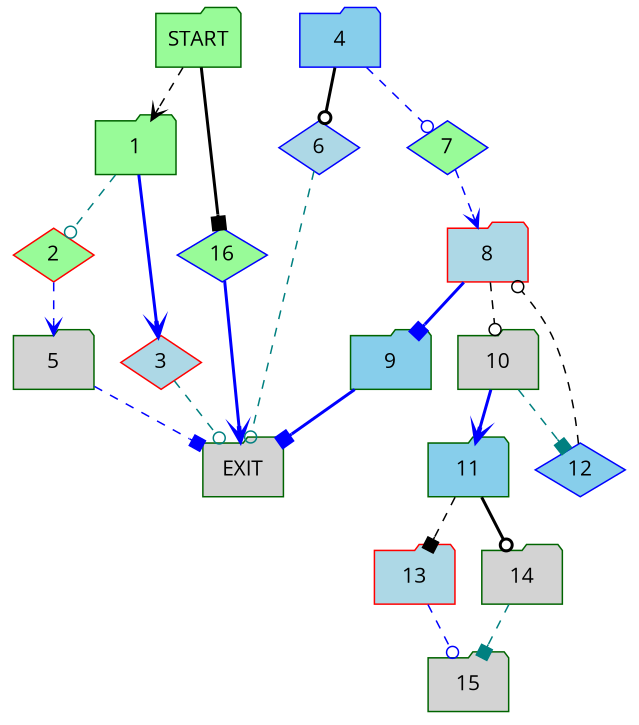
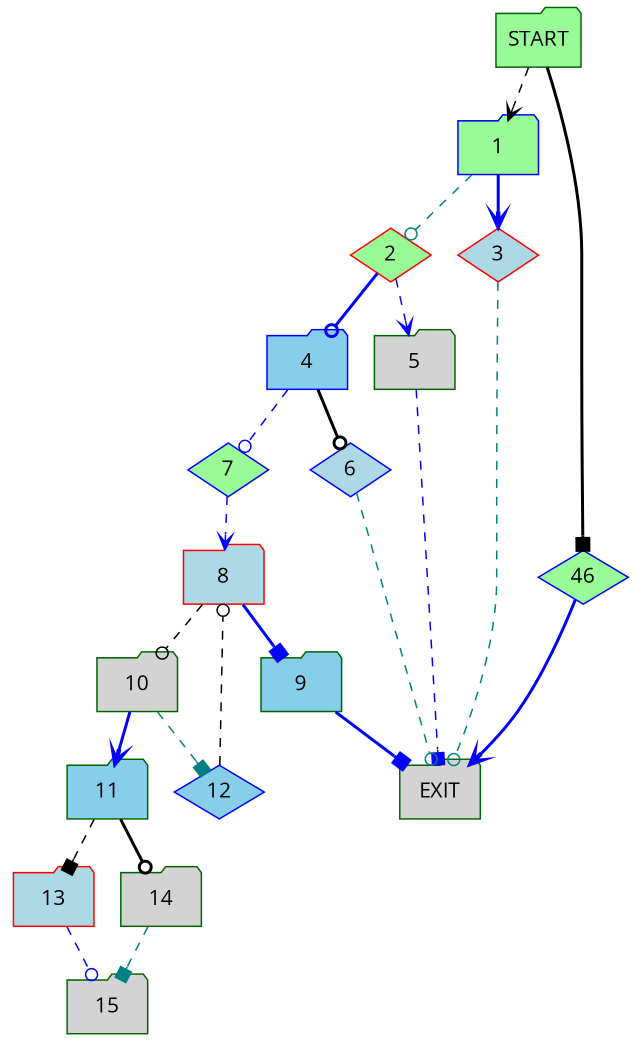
(136, 148) -> (498, 148)
(222, 255) -> (583, 577)
none -> (356, 300)
